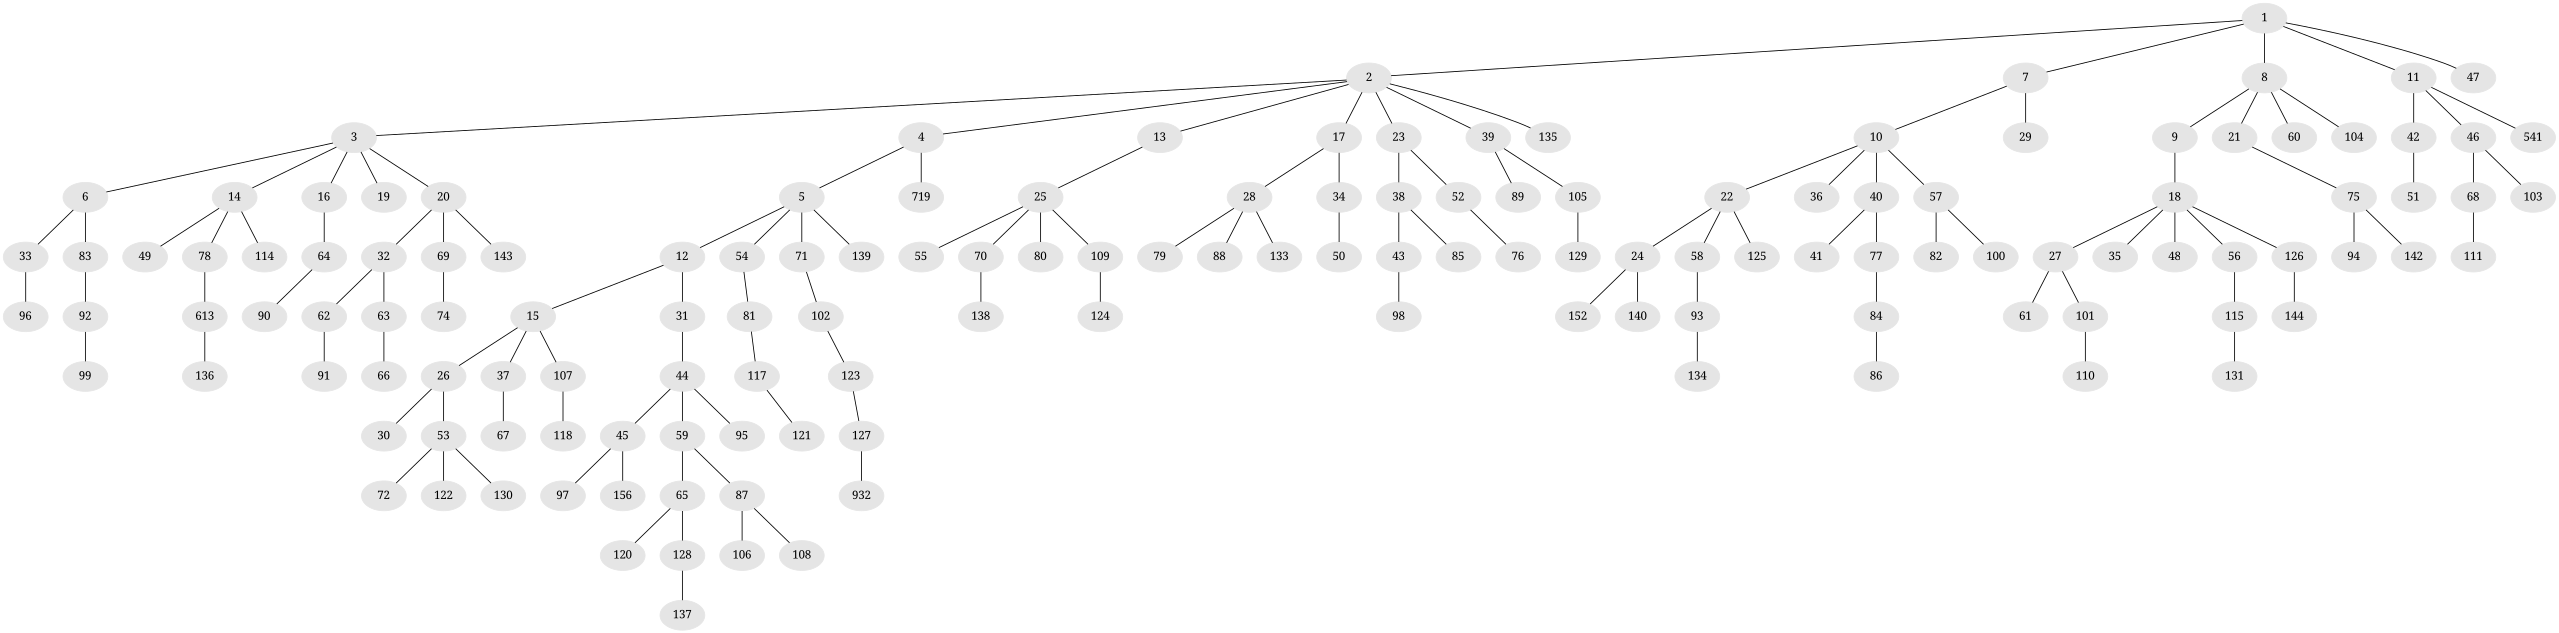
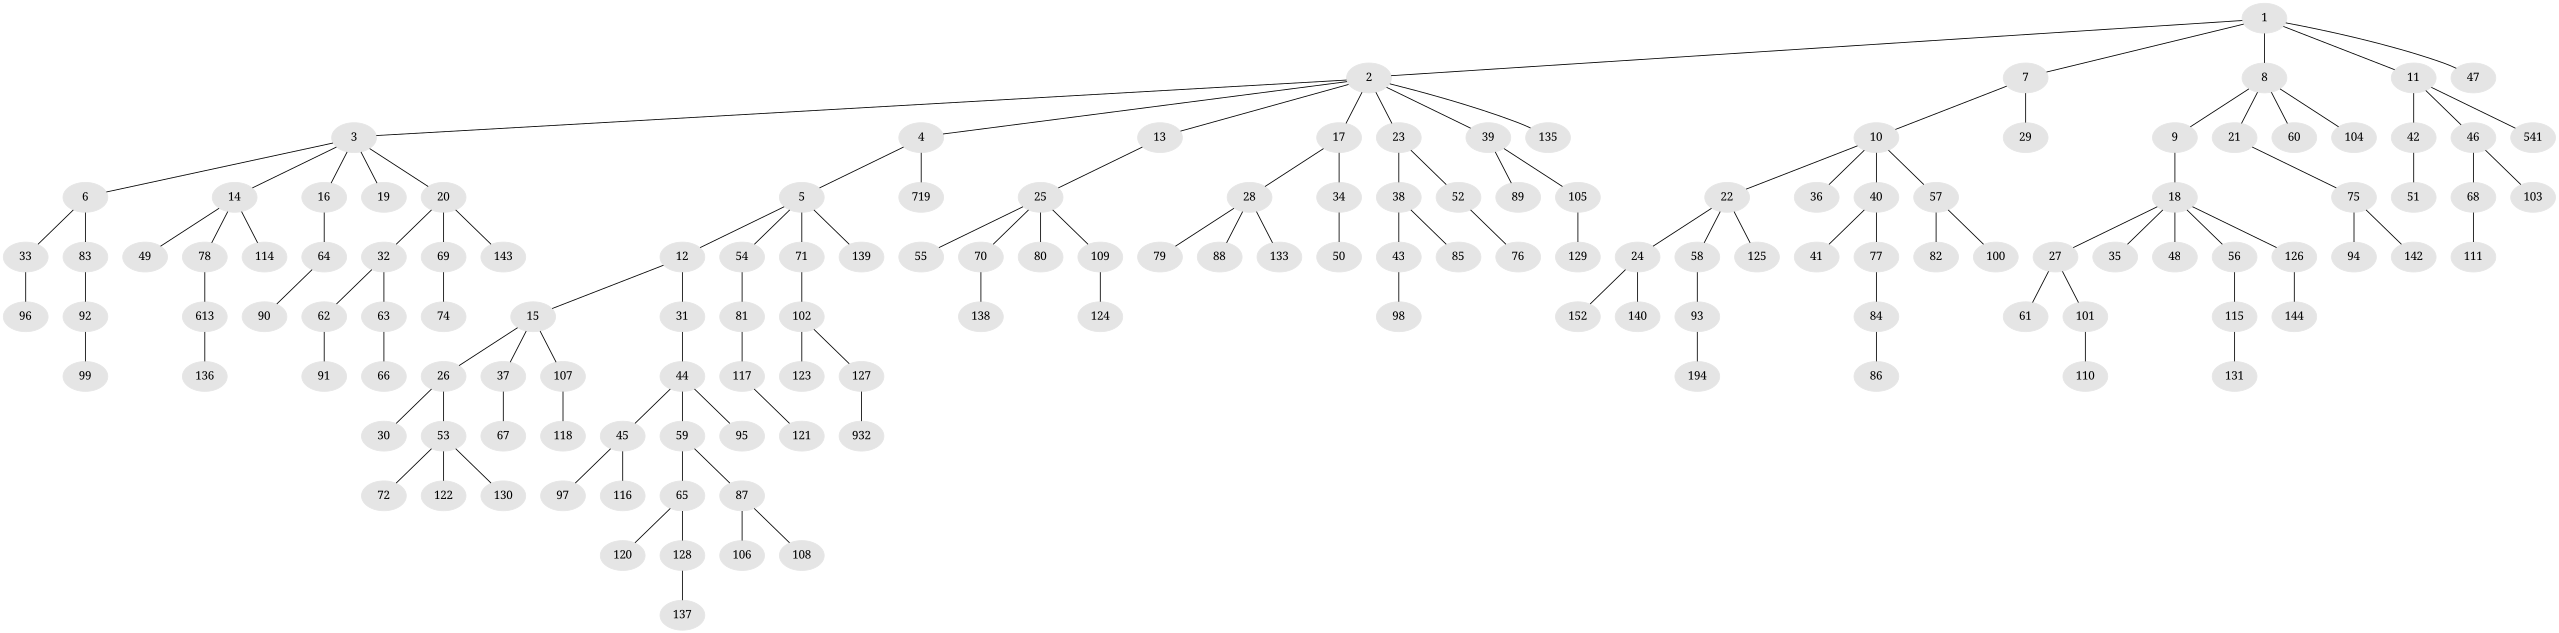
(1697, 376) -> (1697, 376)
(856, 406) -> (832, 347)
(623, 496) -> (623, 496)
